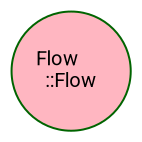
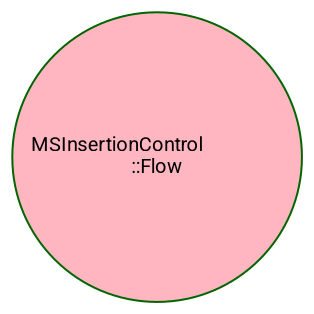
(71, 71) -> (157, 157)
